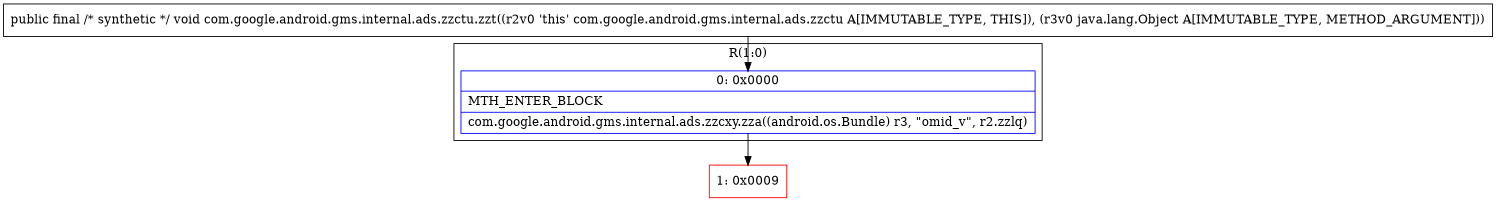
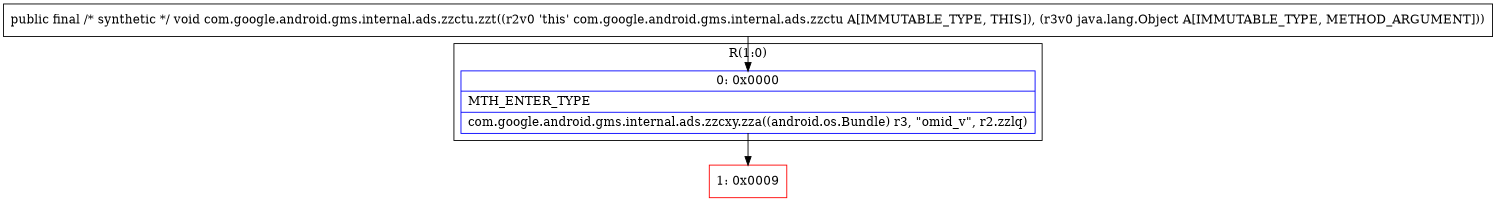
(536, 101) -> (530, 101)
